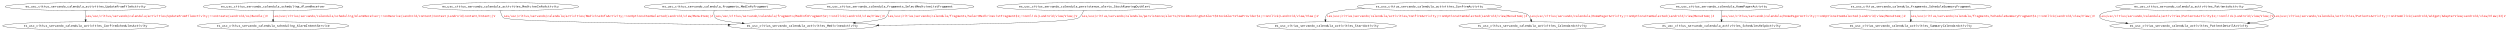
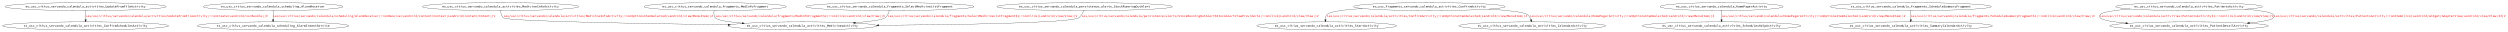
(1429, 7) -> (1429, 7)
